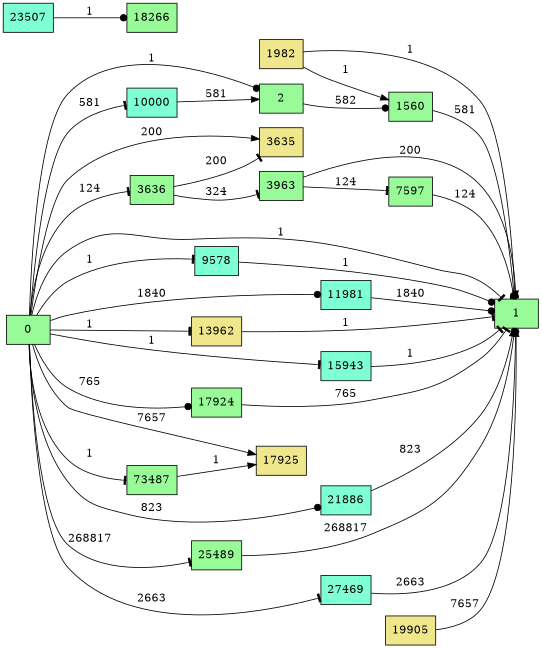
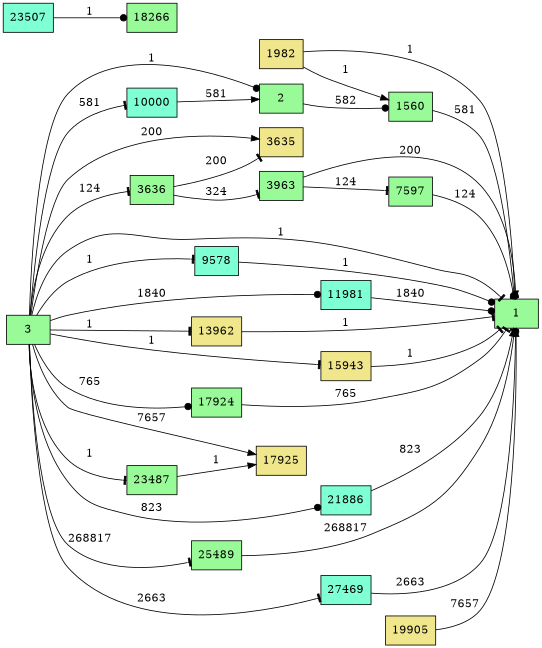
(28, 330) -> (28, 330)
(346, 366) -> (346, 366)
(152, 480) -> (152, 480)
(429, 506) -> (430, 505)
